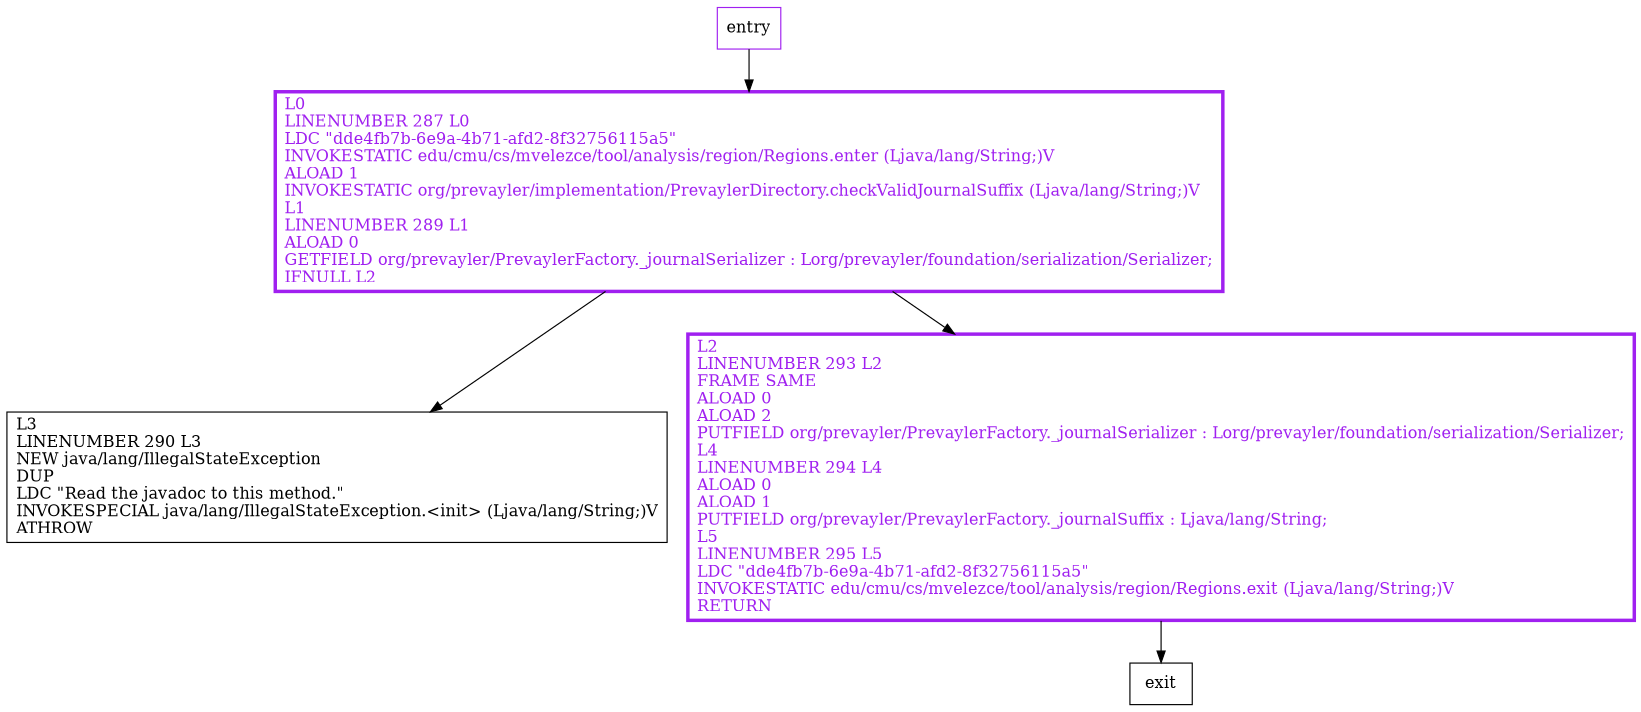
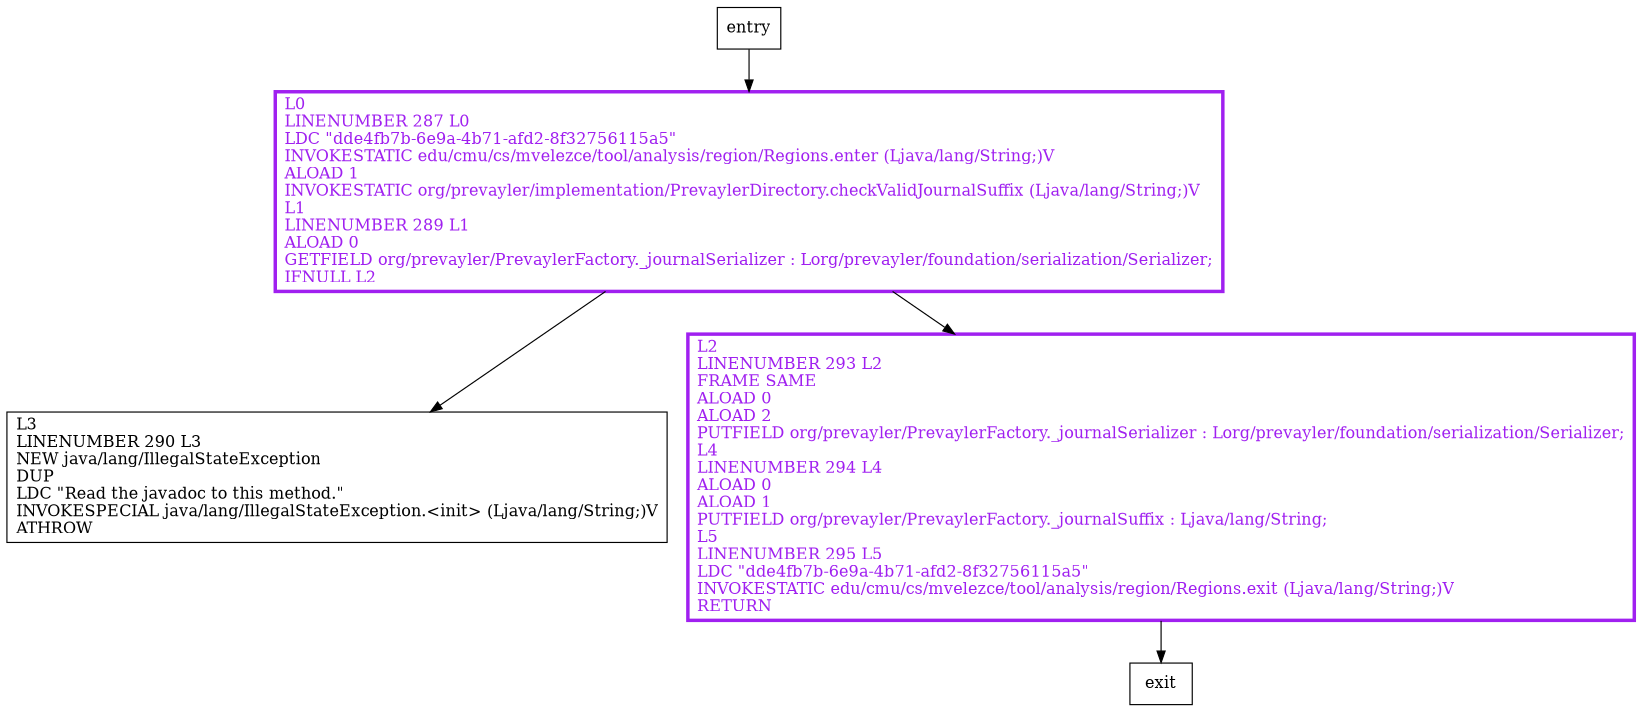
(749, 28) -> (749, 28)
